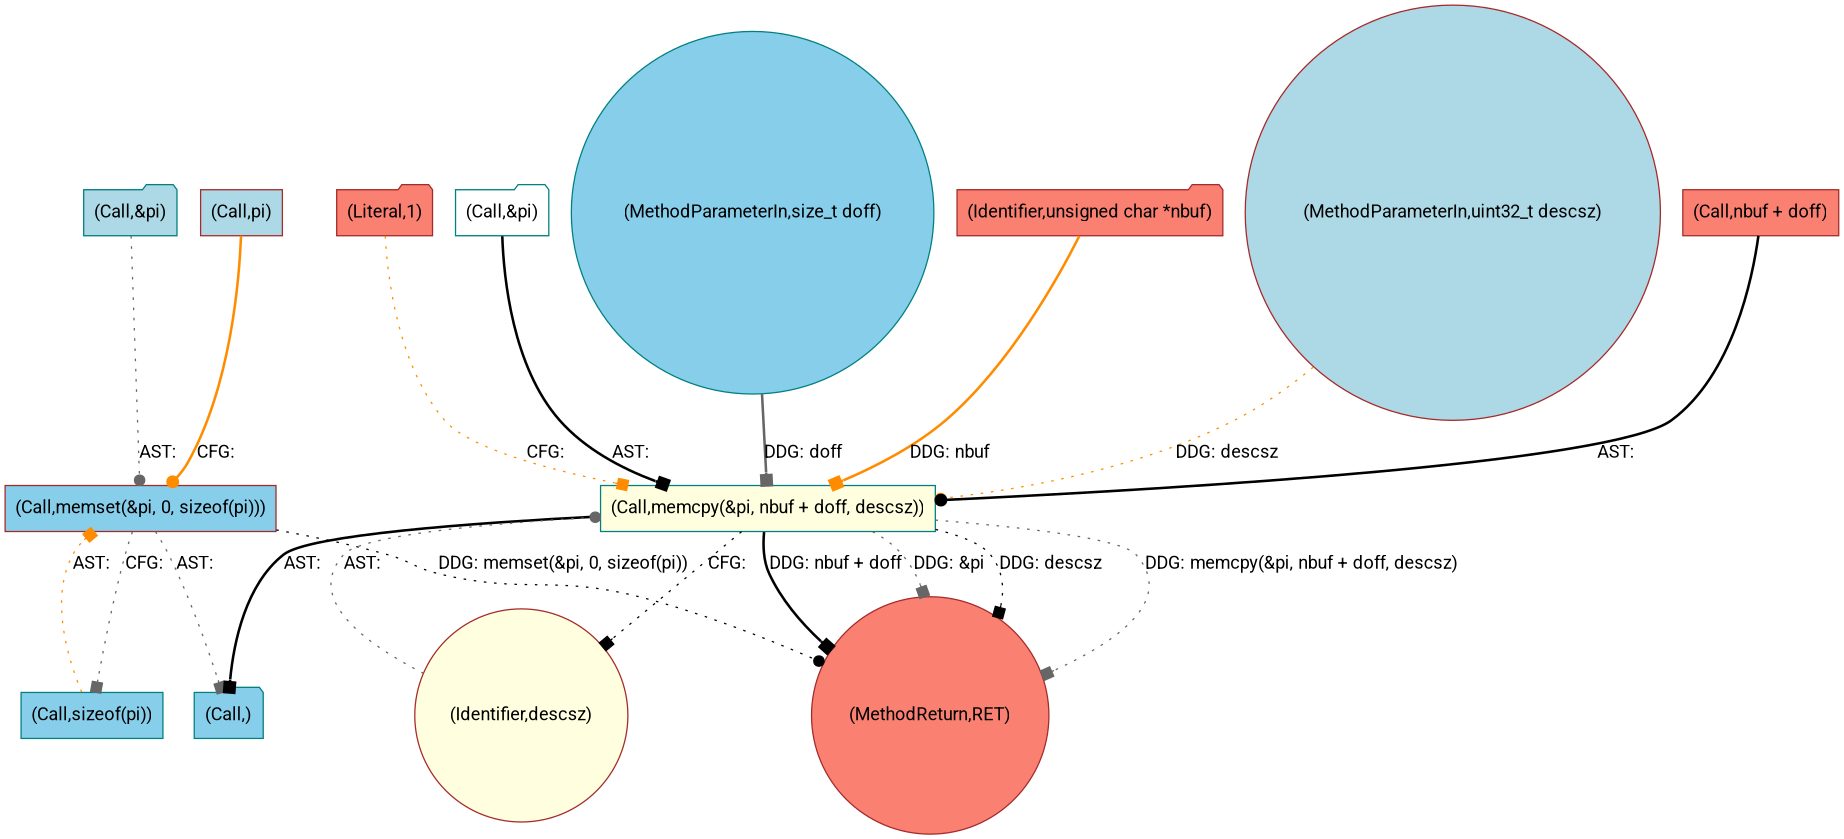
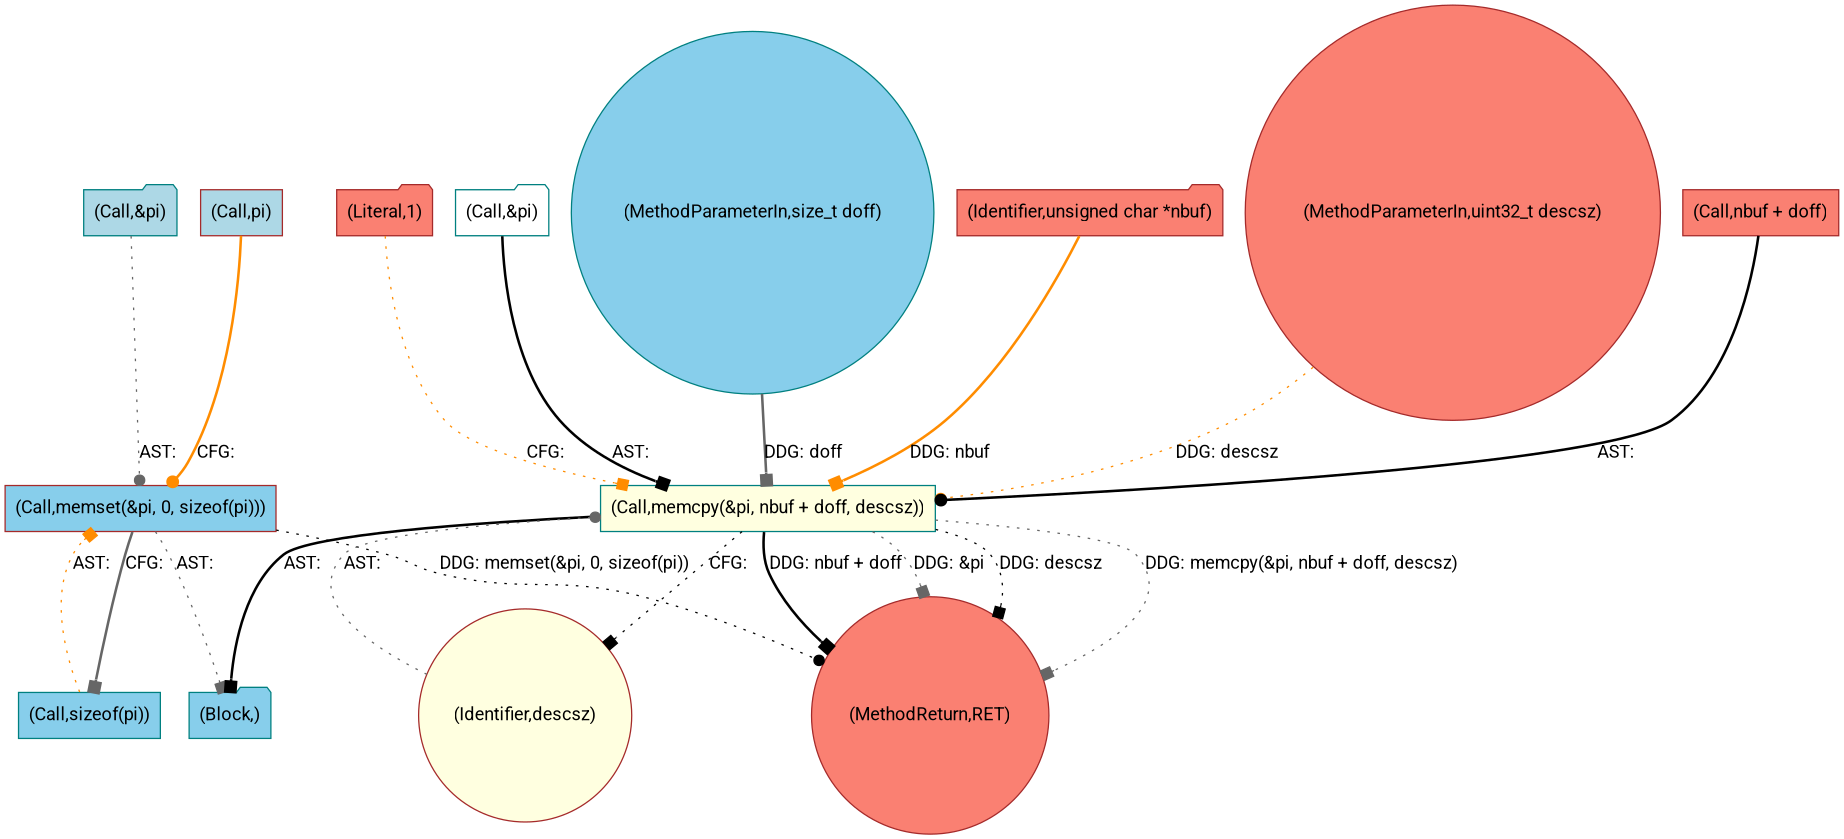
(1453, 213) -> (1453, 213)
(113, 605) -> (112, 605)
(229, 715) -> (230, 715)
